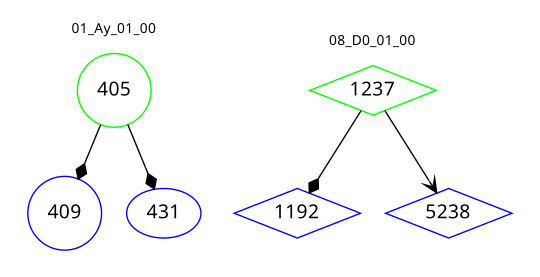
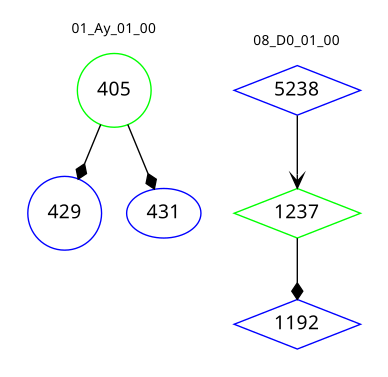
(407, 146) -> (297, 145)
(65, 213) -> (65, 213)
